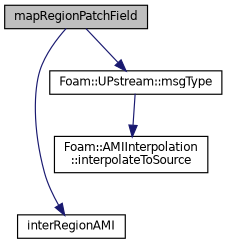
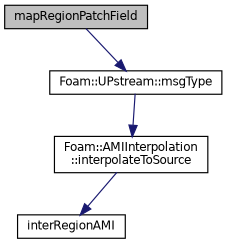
(36, 115) -> (102, 189)
